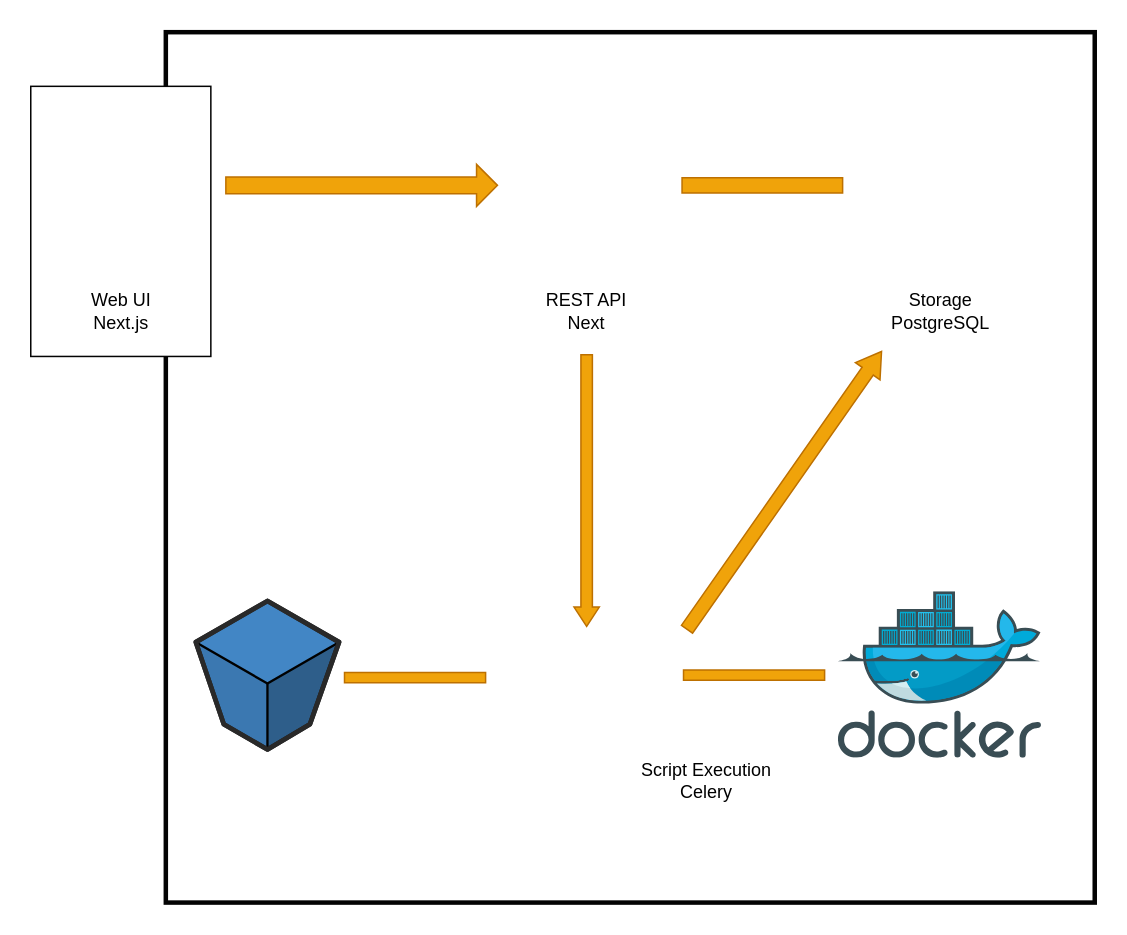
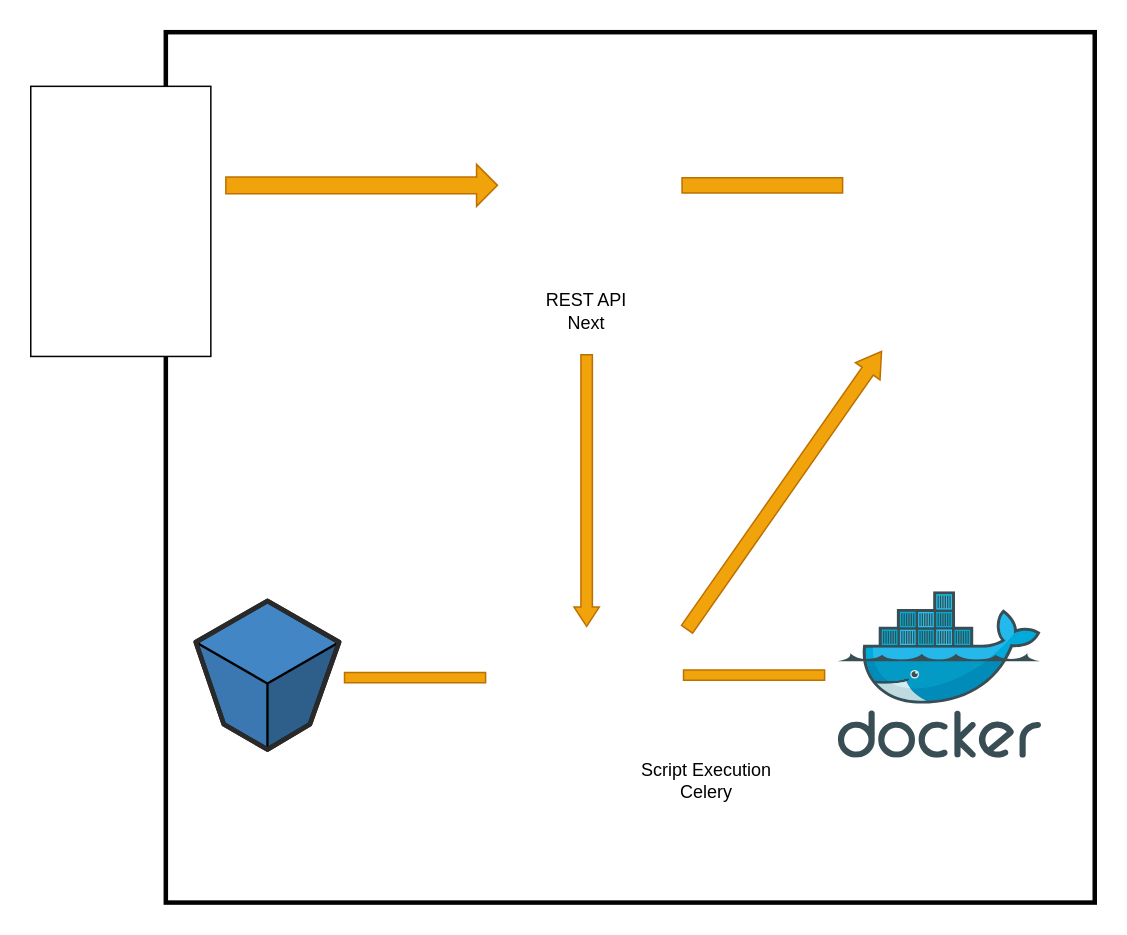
(121, 311) -> none
(940, 311) -> none
